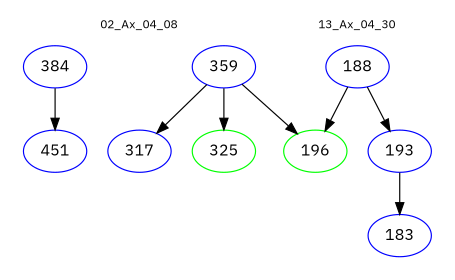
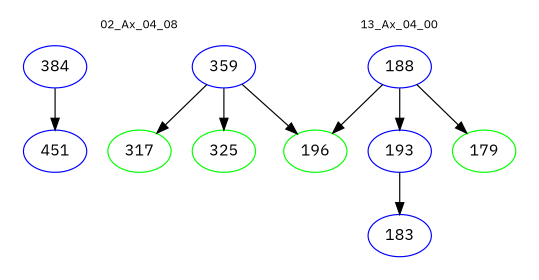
(358, 25) -> (400, 25)
(139, 151) -> (139, 151)
none -> (484, 151)
